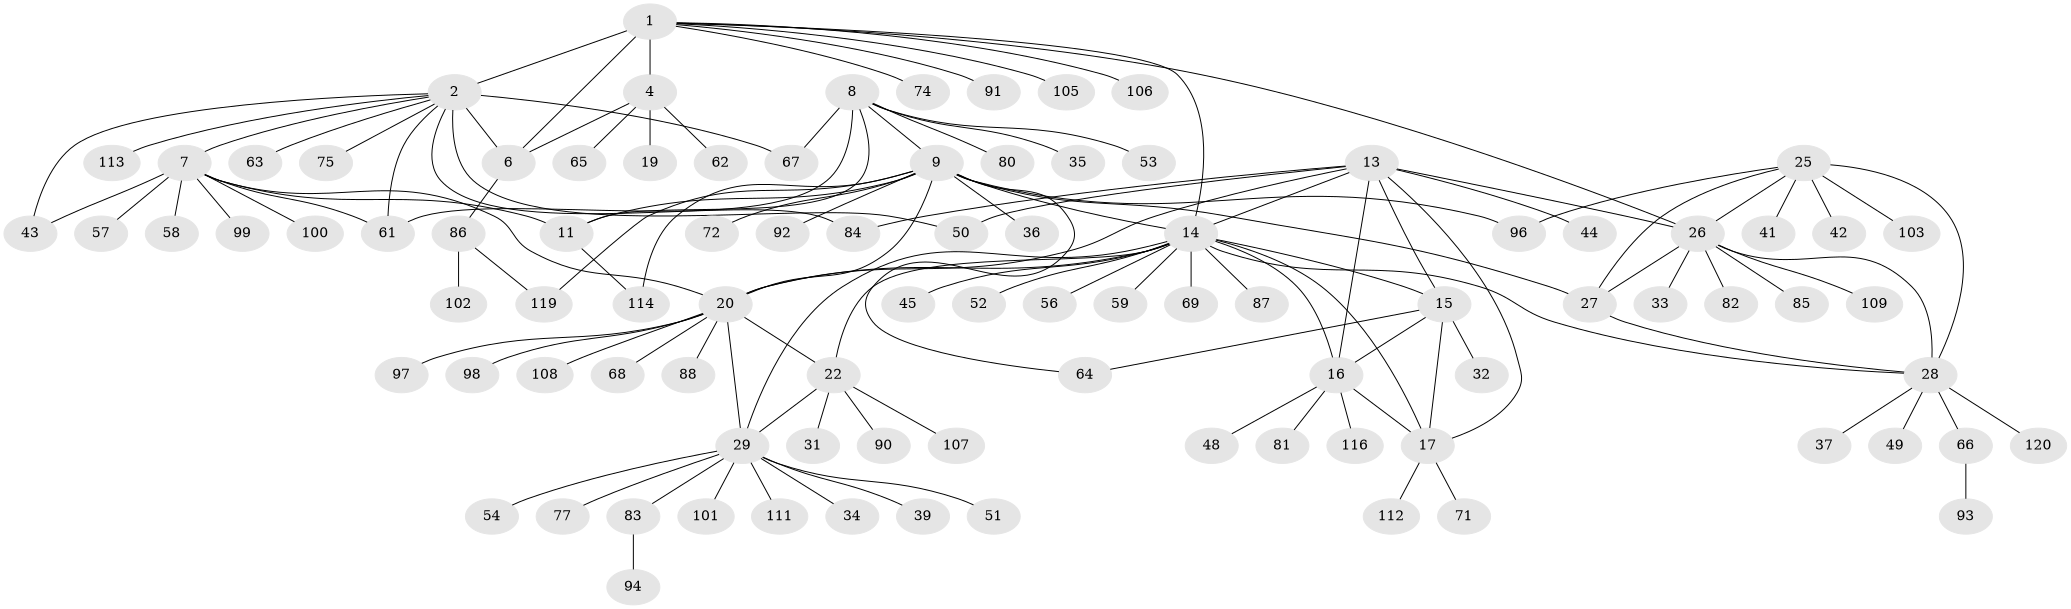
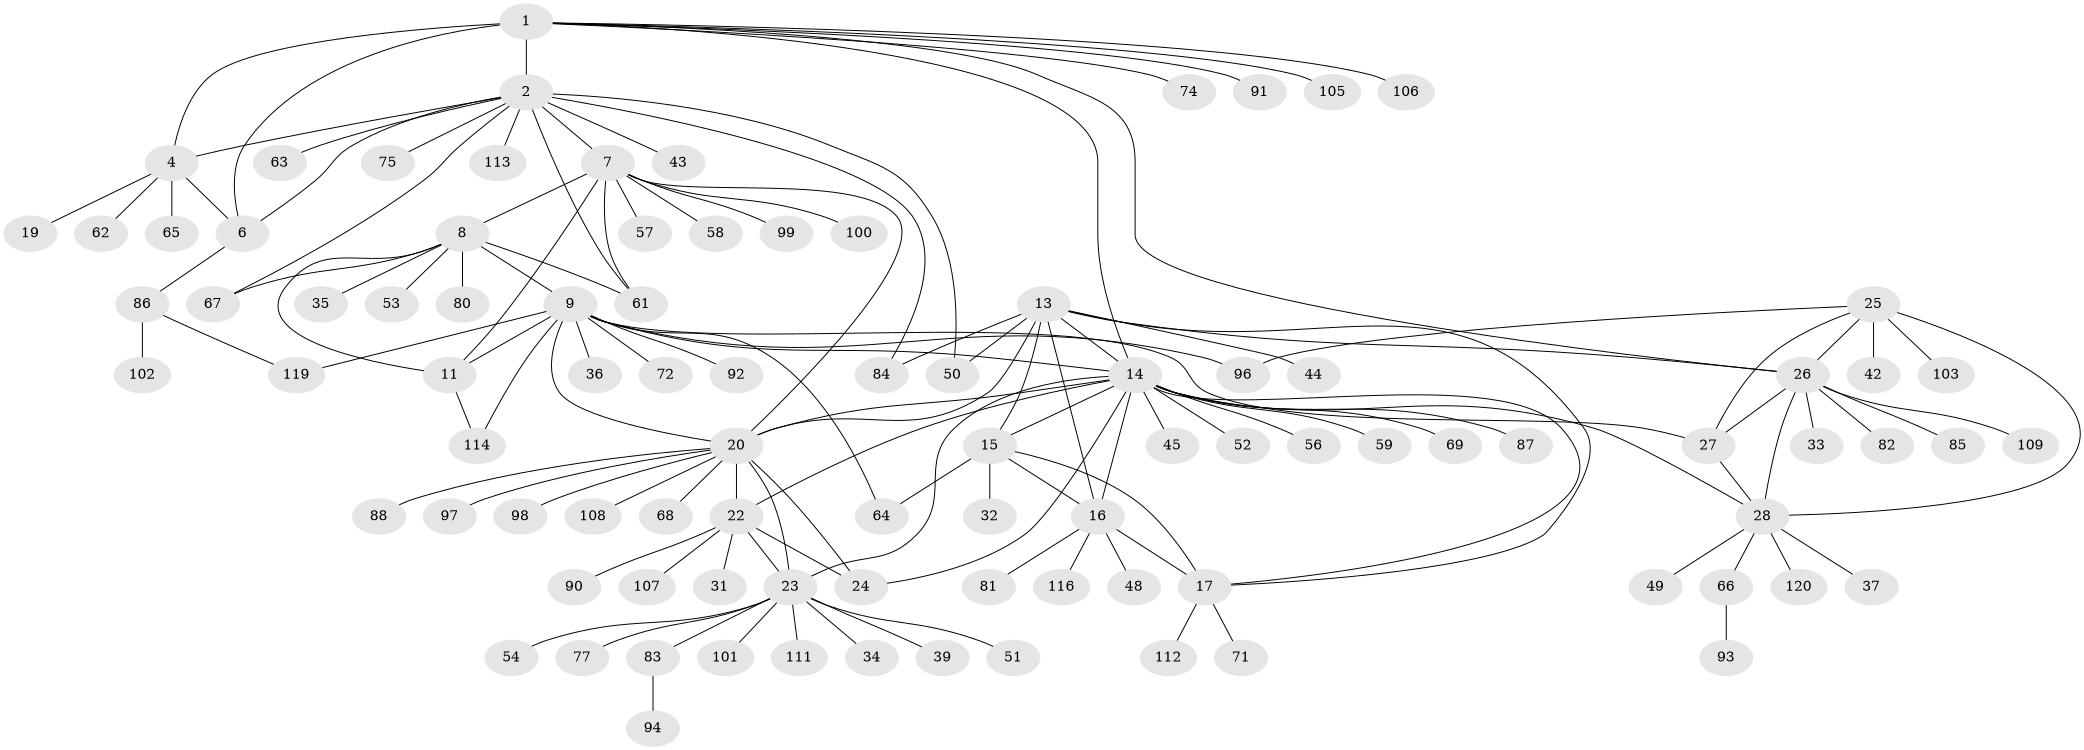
none -> (348, 125)
(108, 198) -> (535, 198)
(1768, 234) -> none
(742, 446) -> (790, 587)
none -> (861, 587)
